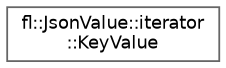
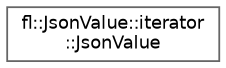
(113, 34) -> (113, 34)
